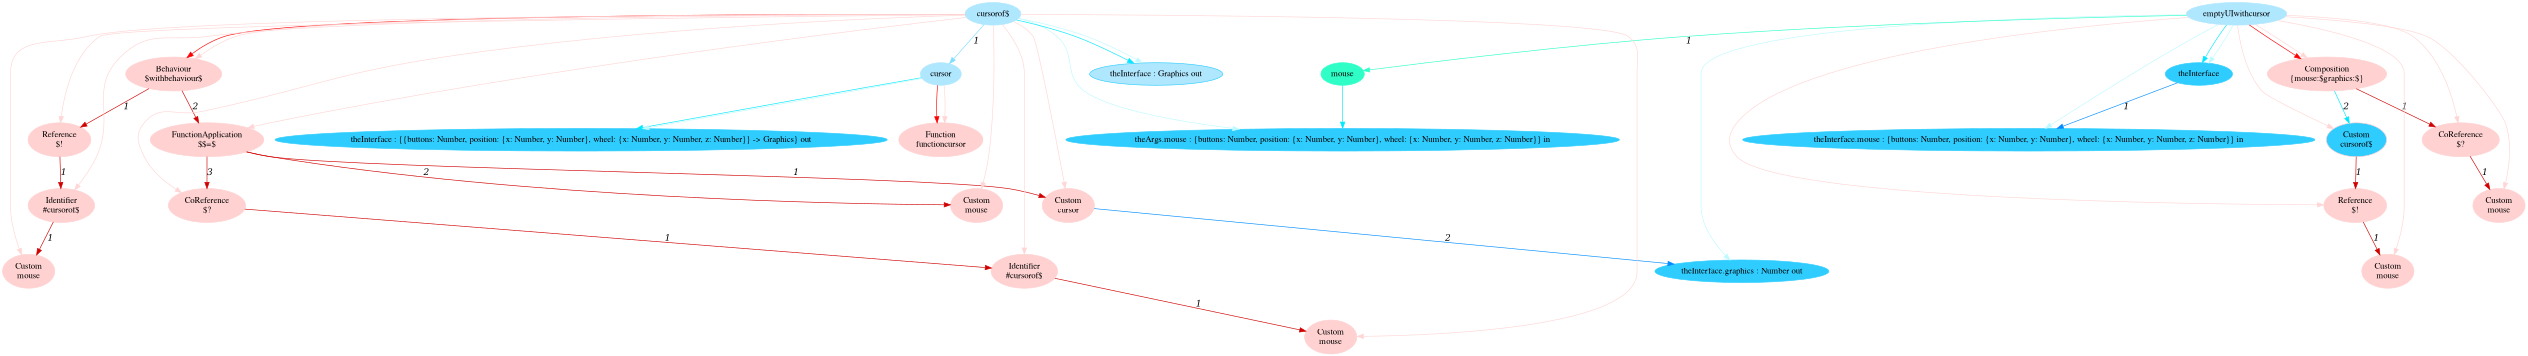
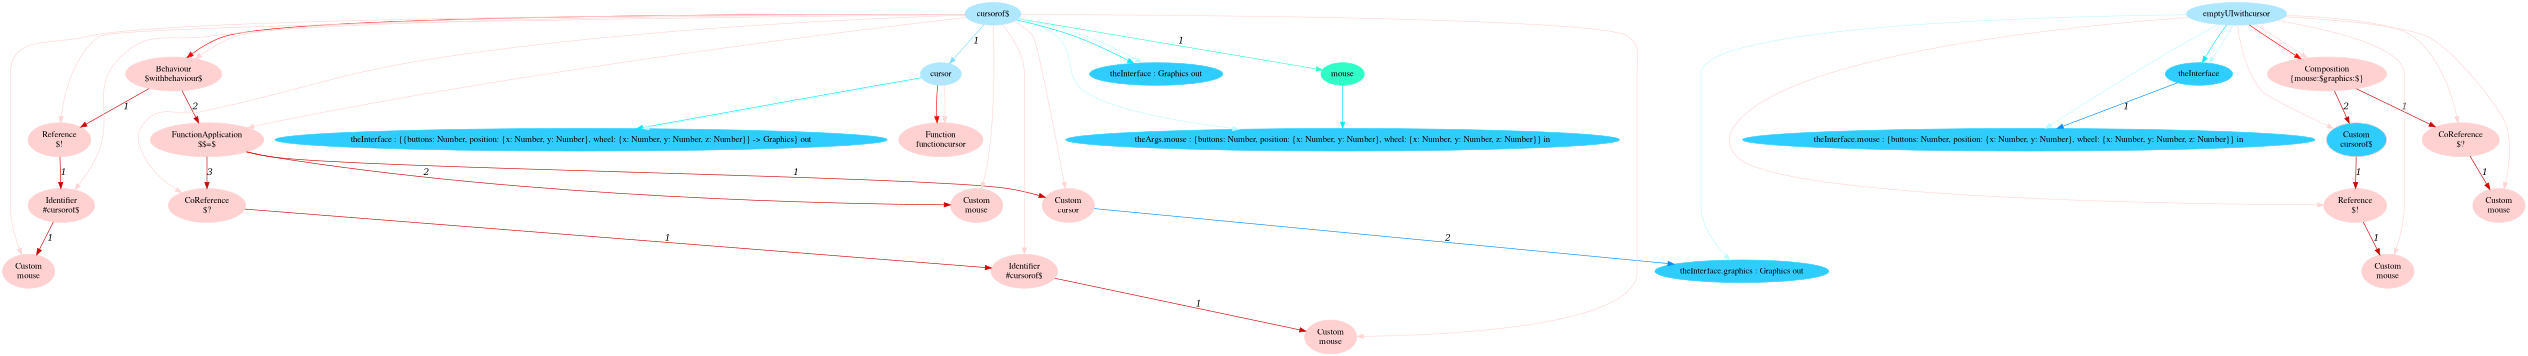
(1777, 31) -> (1167, 44)
(1156, 74) -> (1156, 74)
(2341, 104) -> (2341, 104)
(1742, 271) -> (1742, 271)
